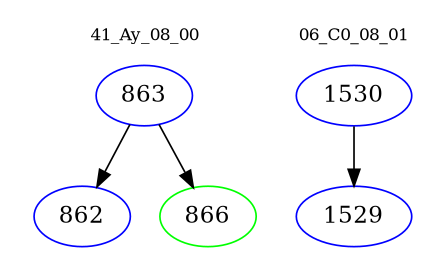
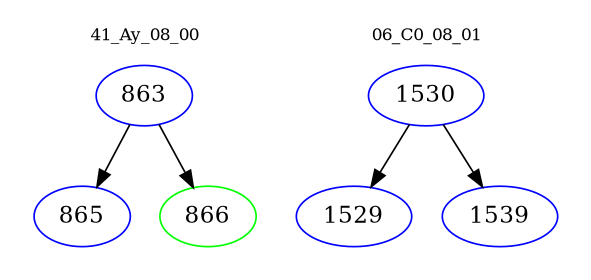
(82, 216) -> (82, 216)
none -> (500, 216)
